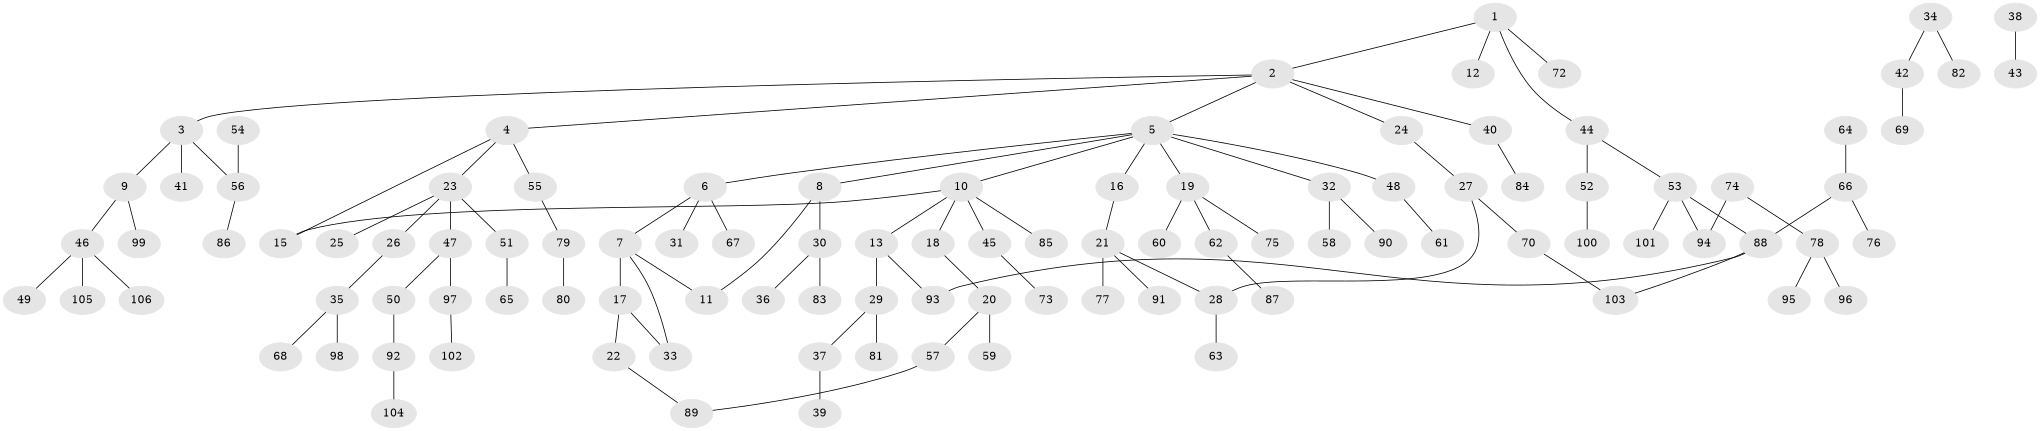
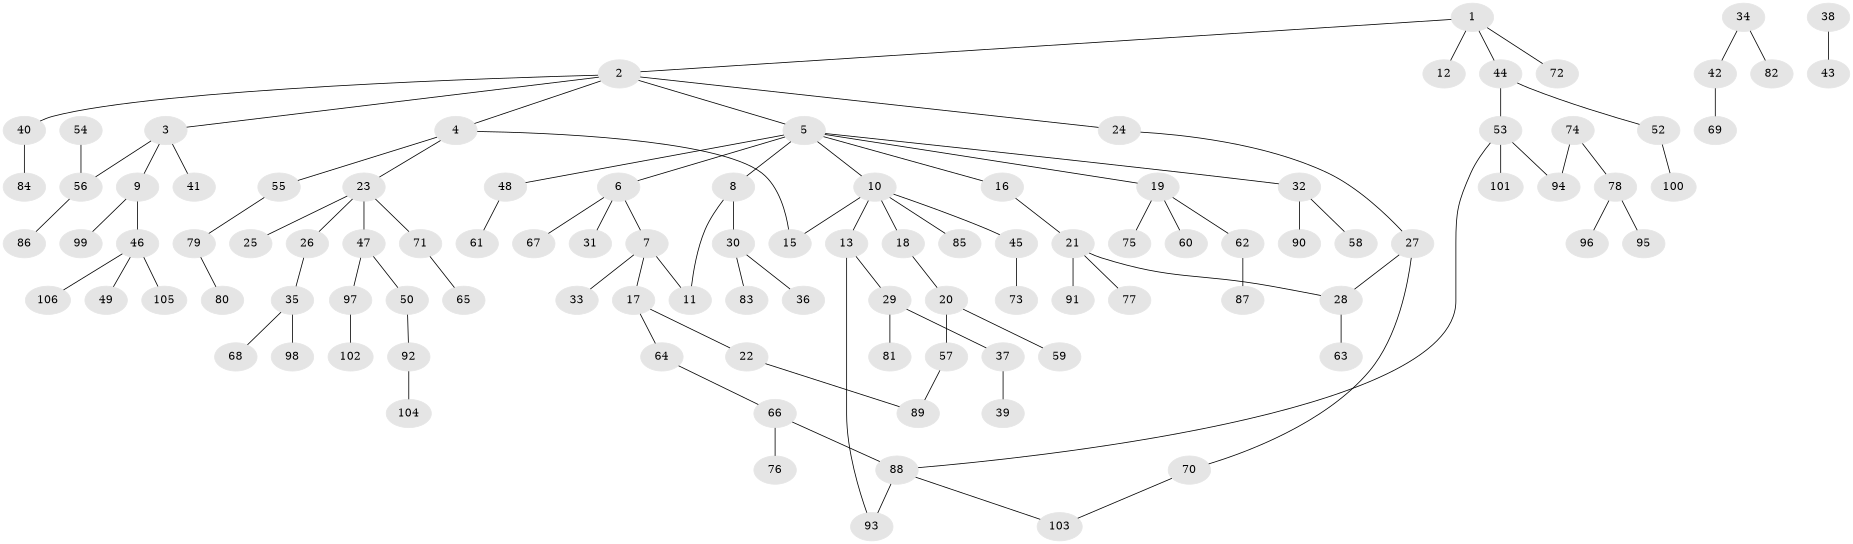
(507, 244) -> (421, 244)
(645, 329) -> (648, 329)
